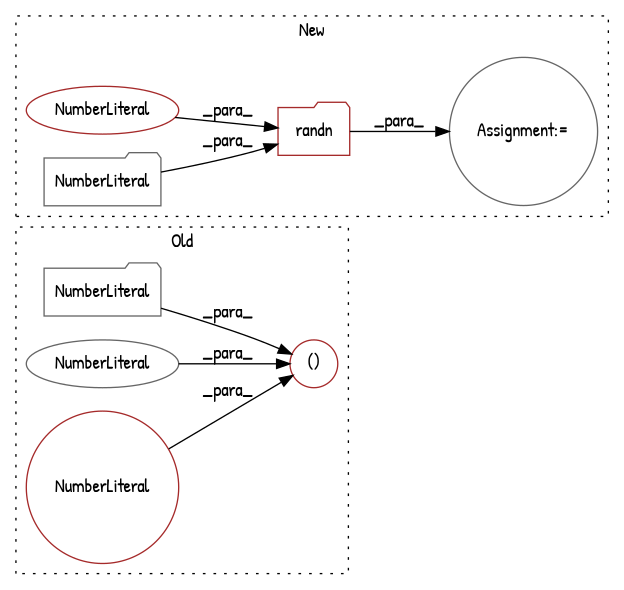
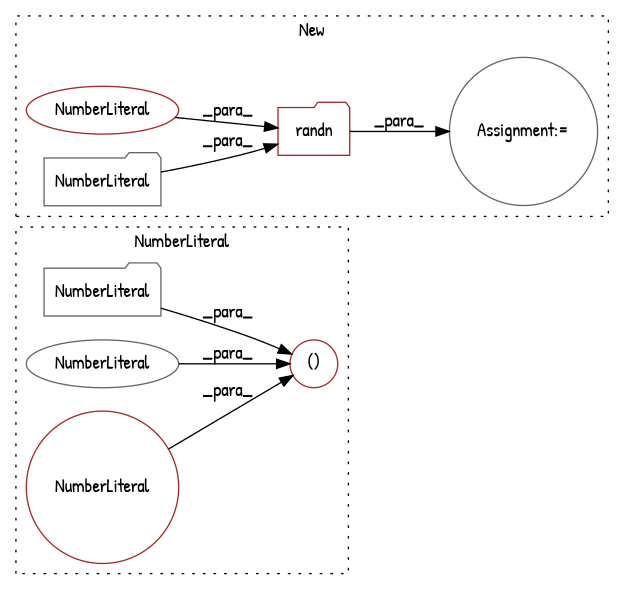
(182, 242) -> (182, 242)
